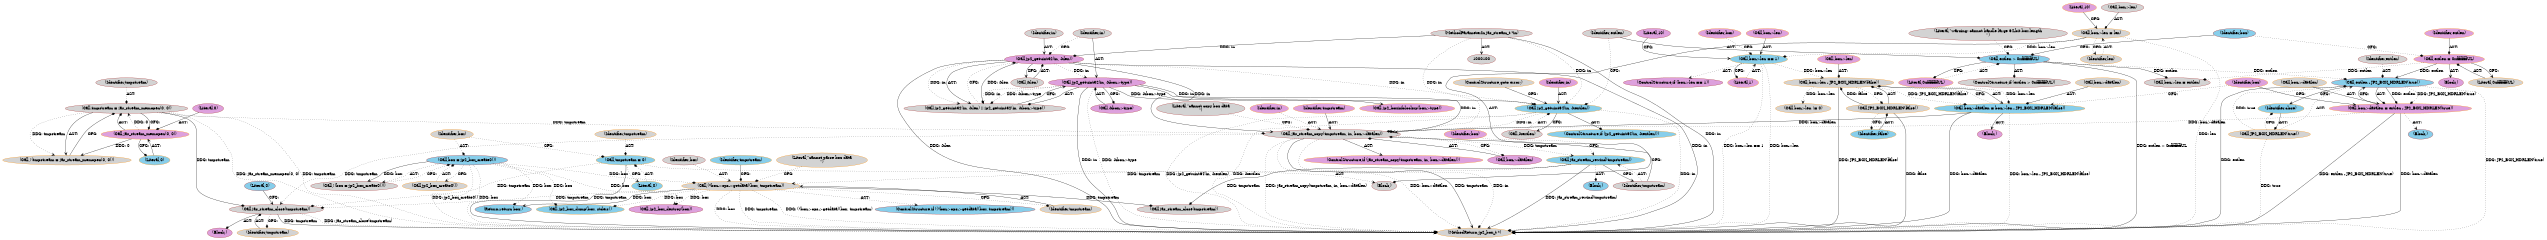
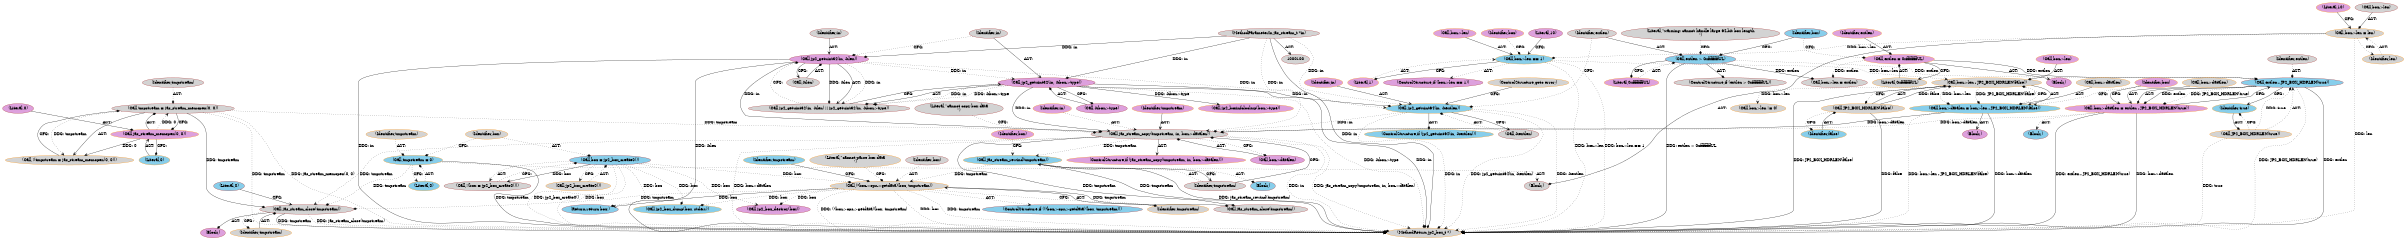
none -> (1159, 58)
(2281, 108) -> (2234, 108)
